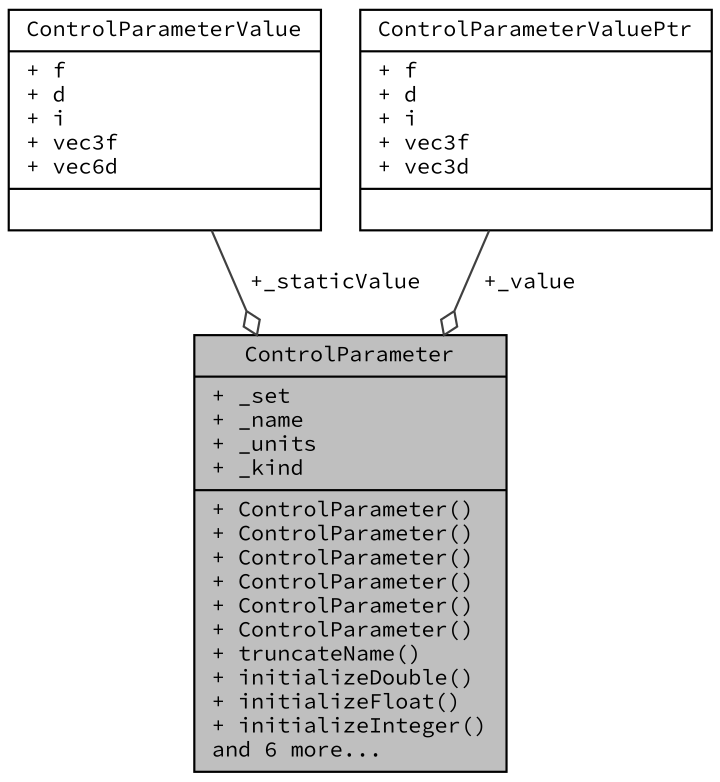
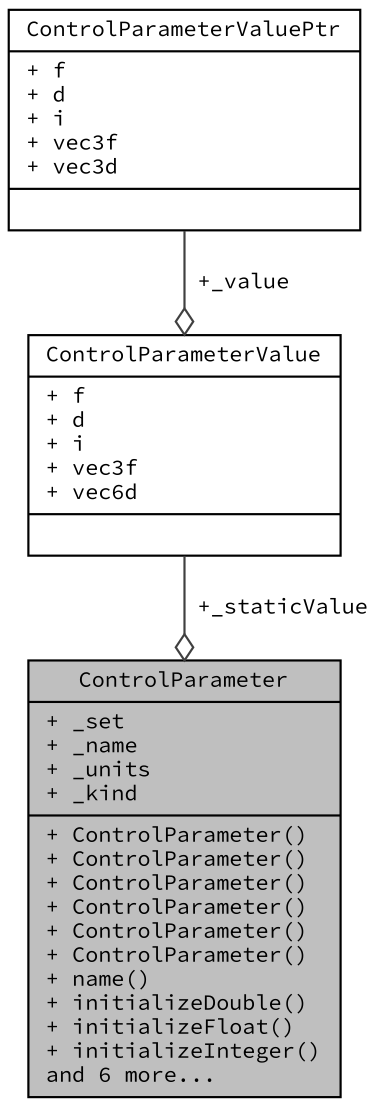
(472, 271) -> (184, 270)
(318, 654) -> (99, 979)
